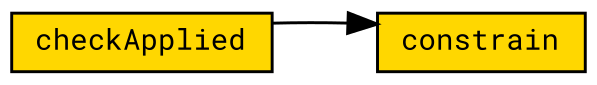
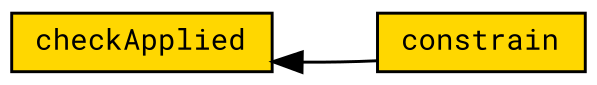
(310, 23) -> (340, 62)
